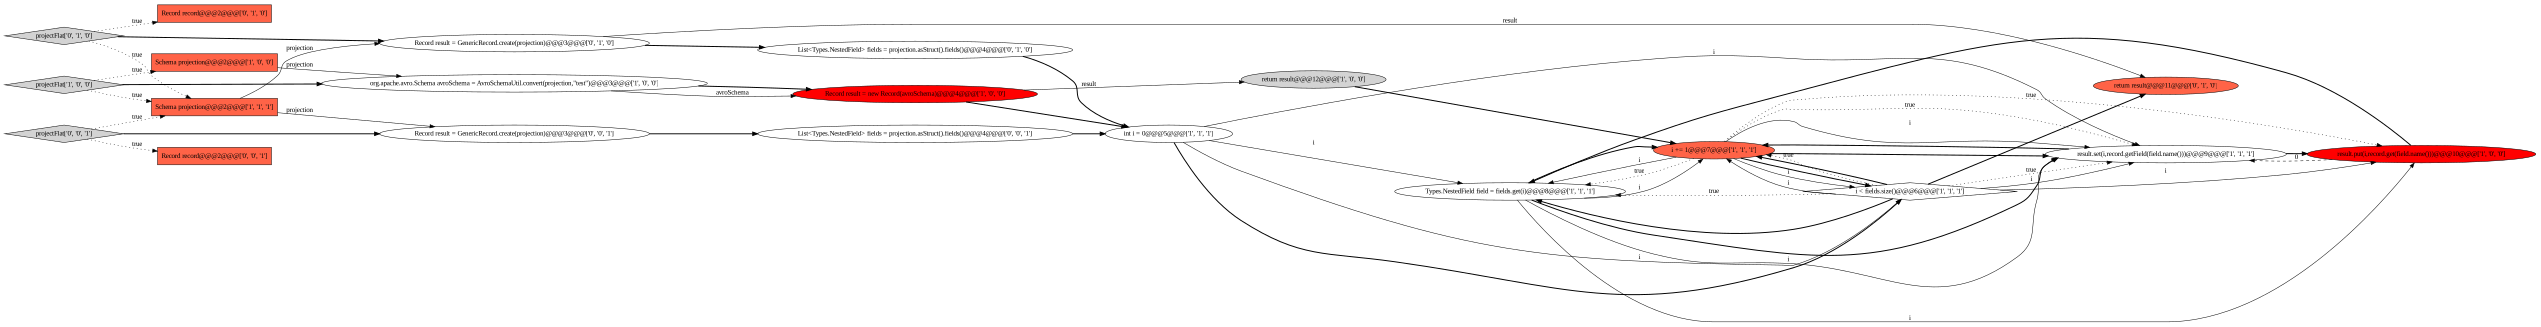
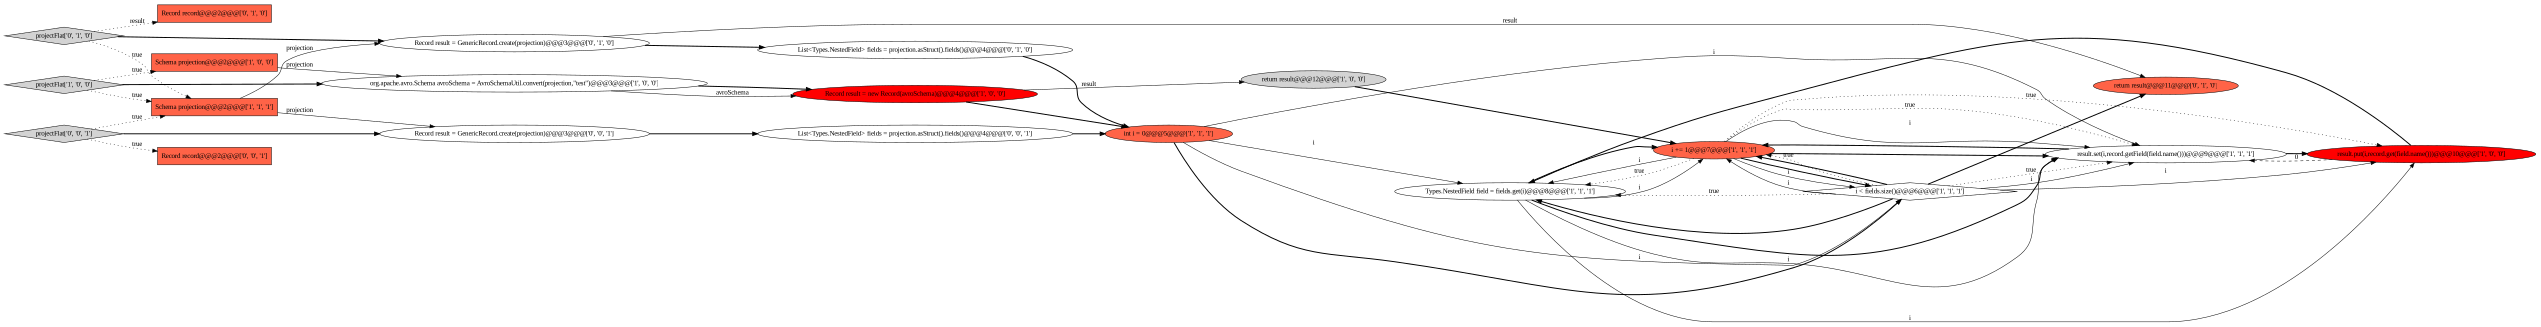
(137, 21) -> (137, 21)
(1169, 134) -> (1169, 134)
